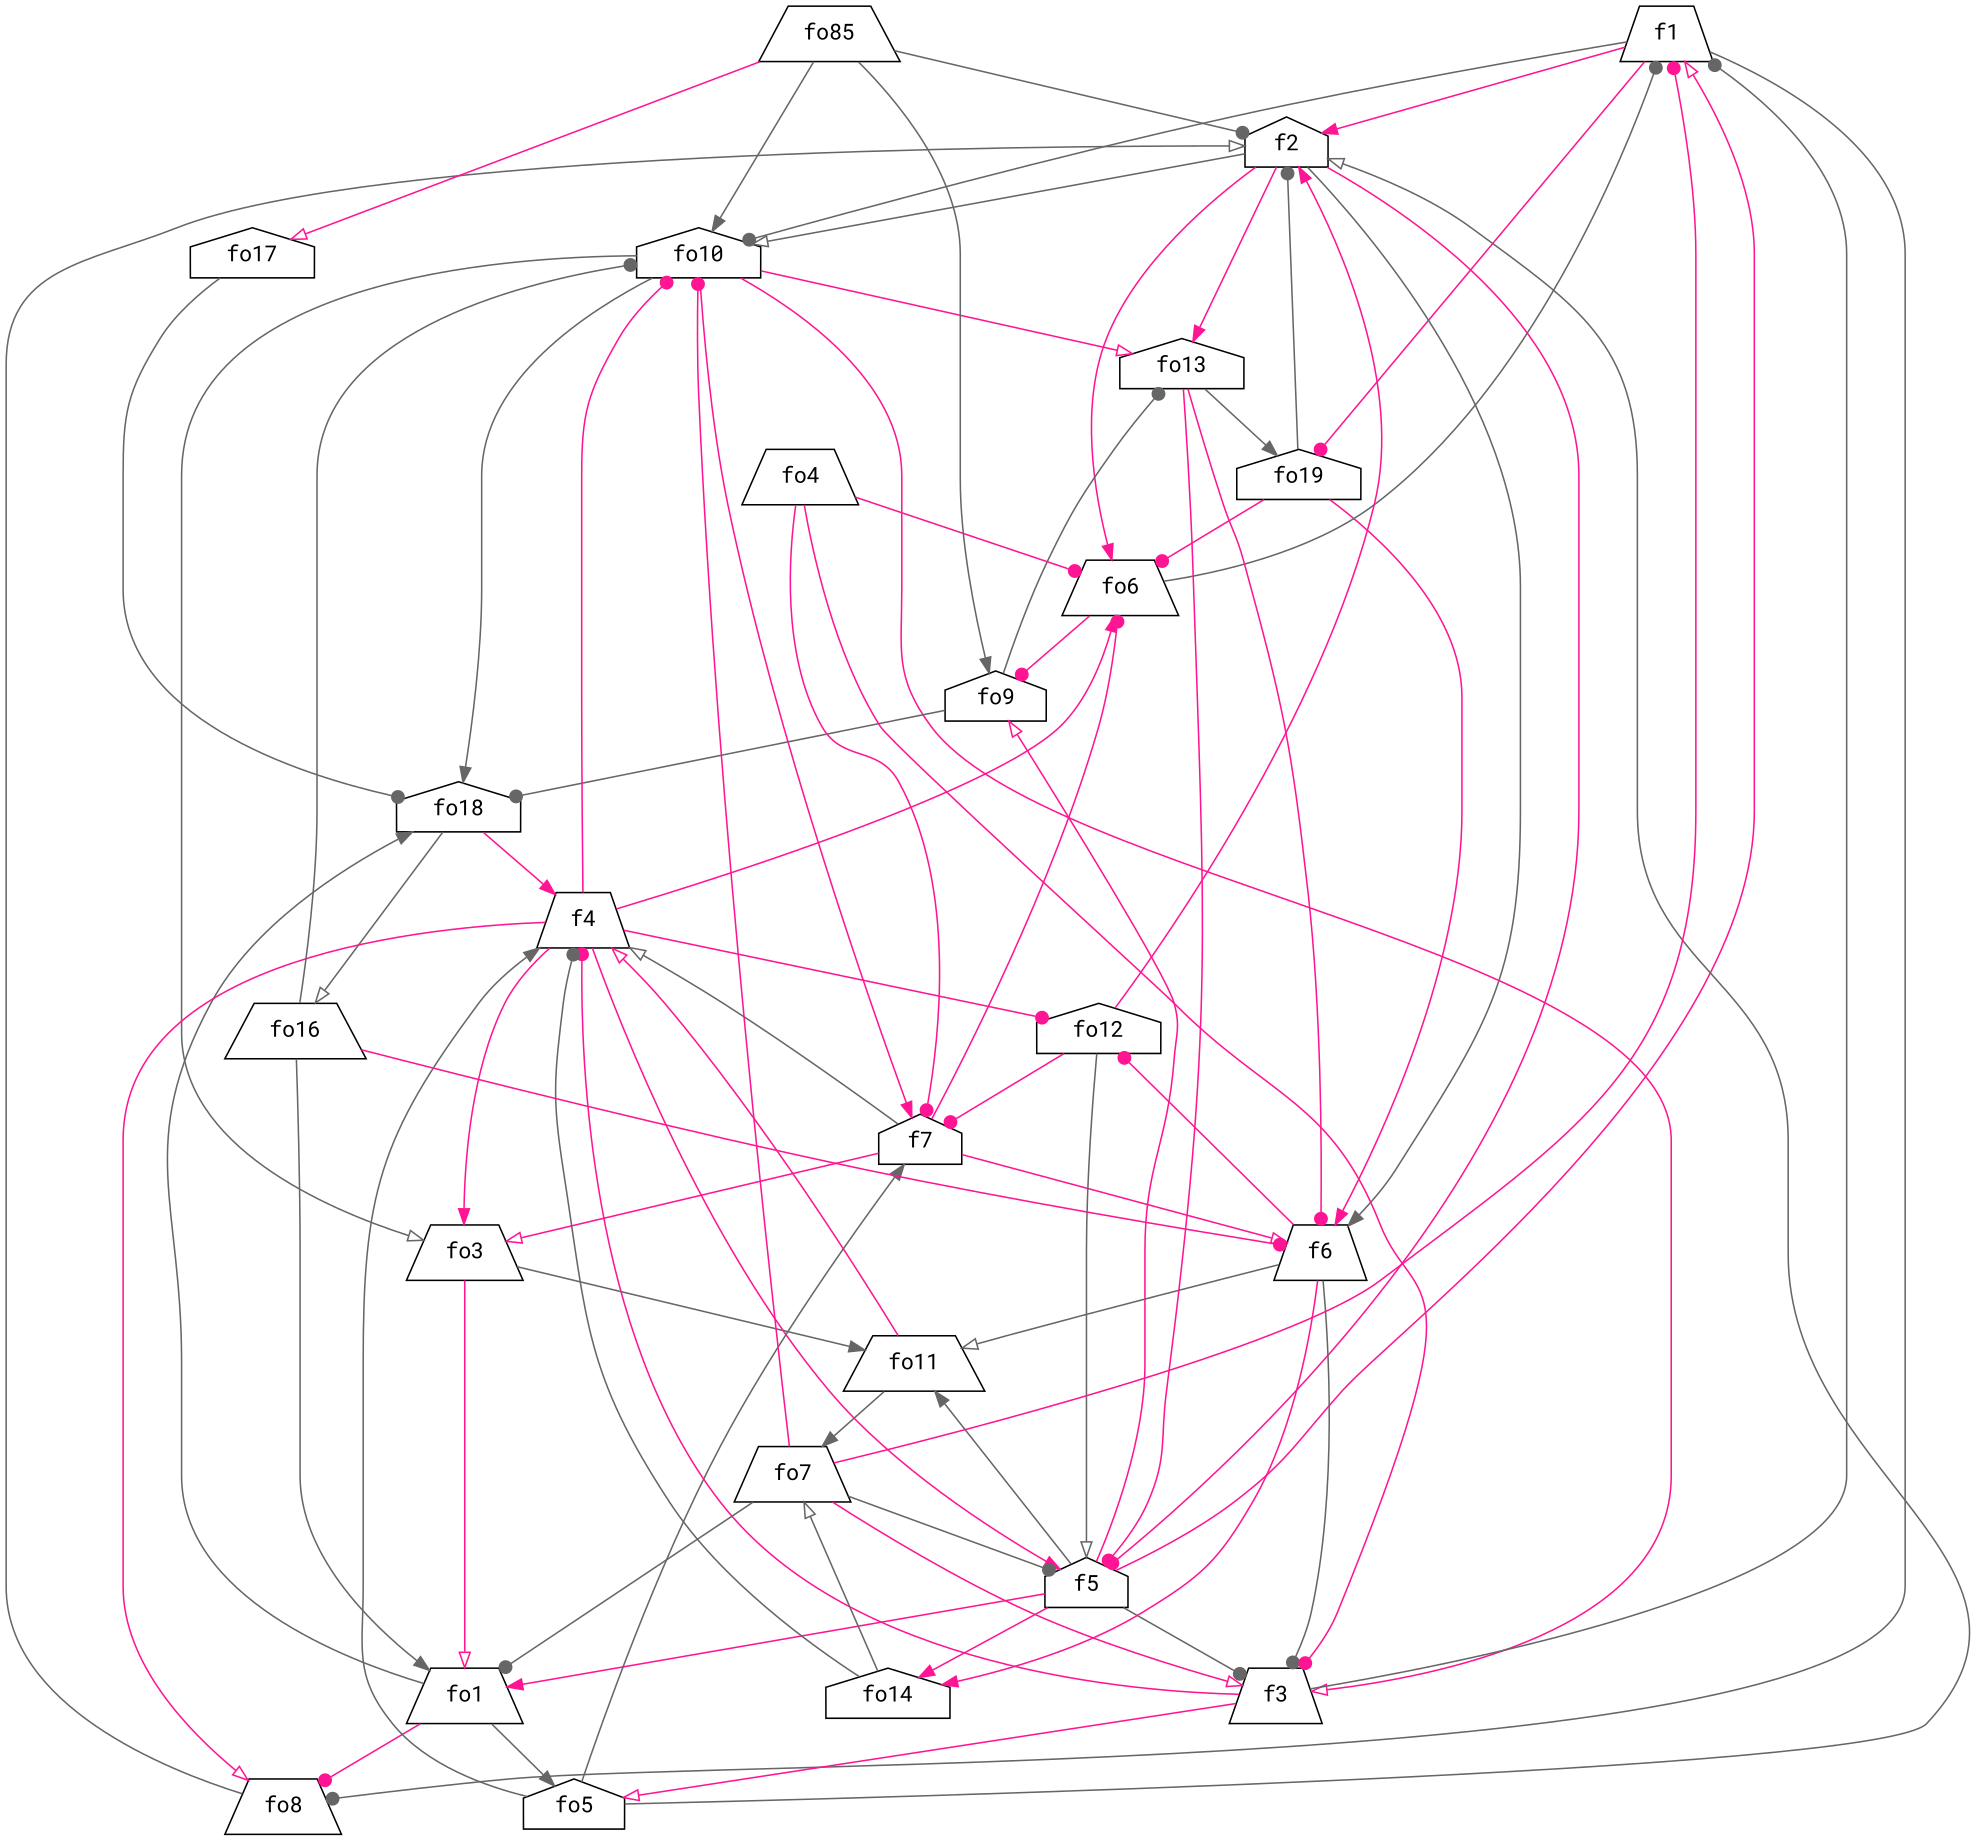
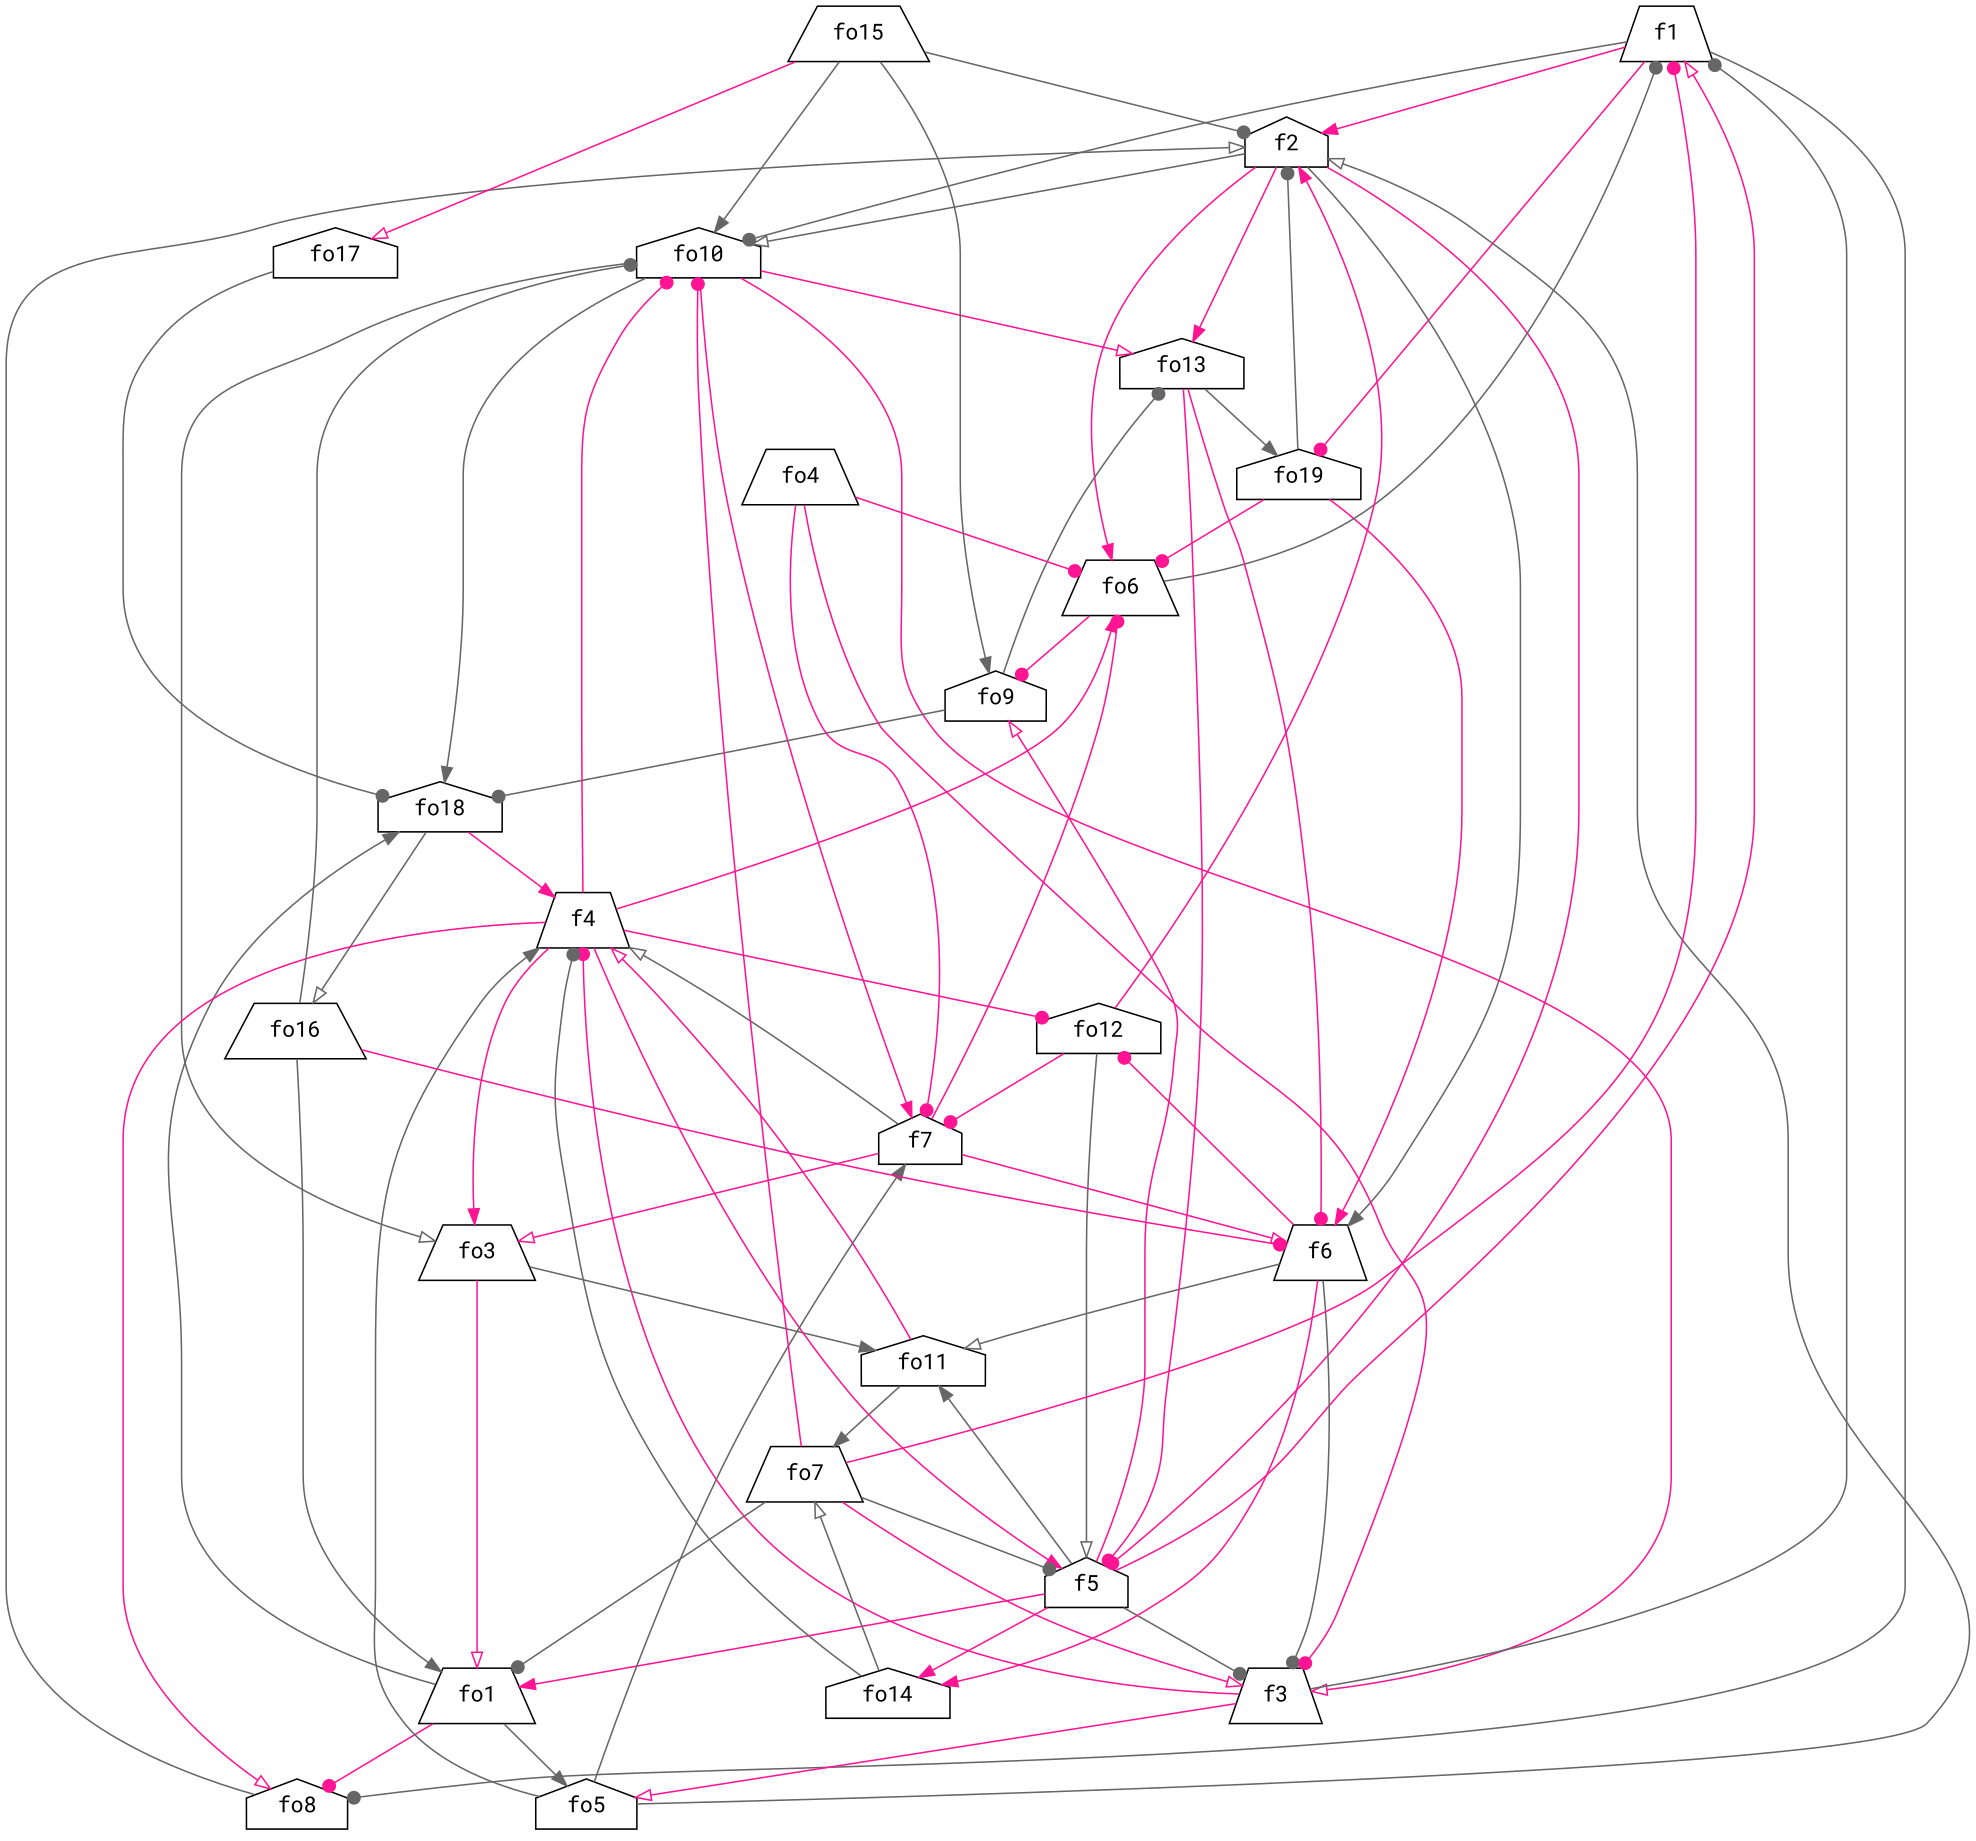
(829, 34) -> (859, 34)
(914, 1363) -> (923, 1363)
(283, 1807) -> (297, 1807)
